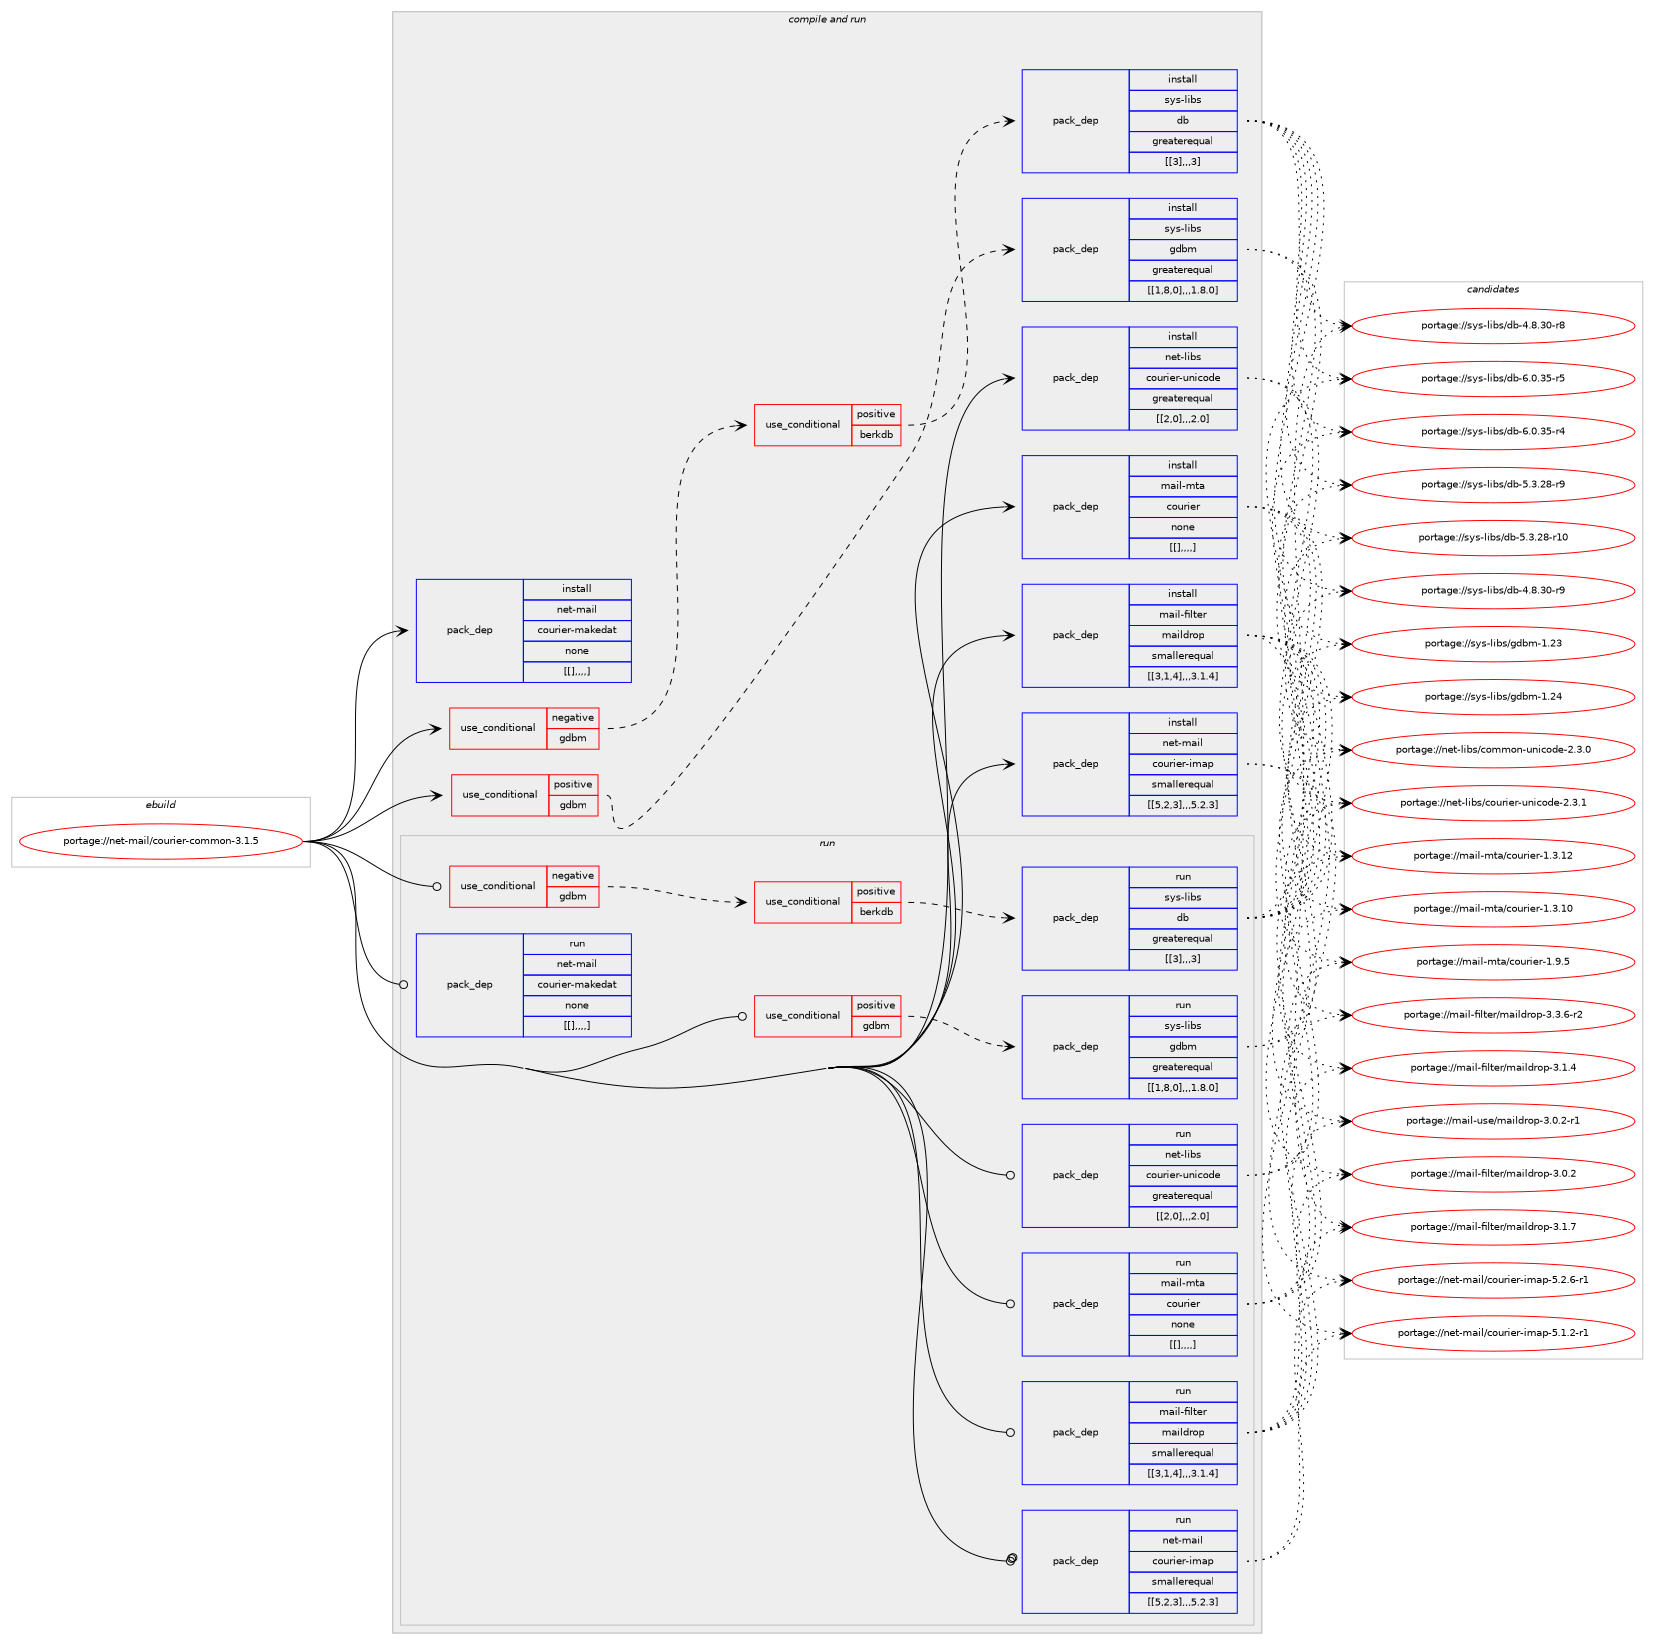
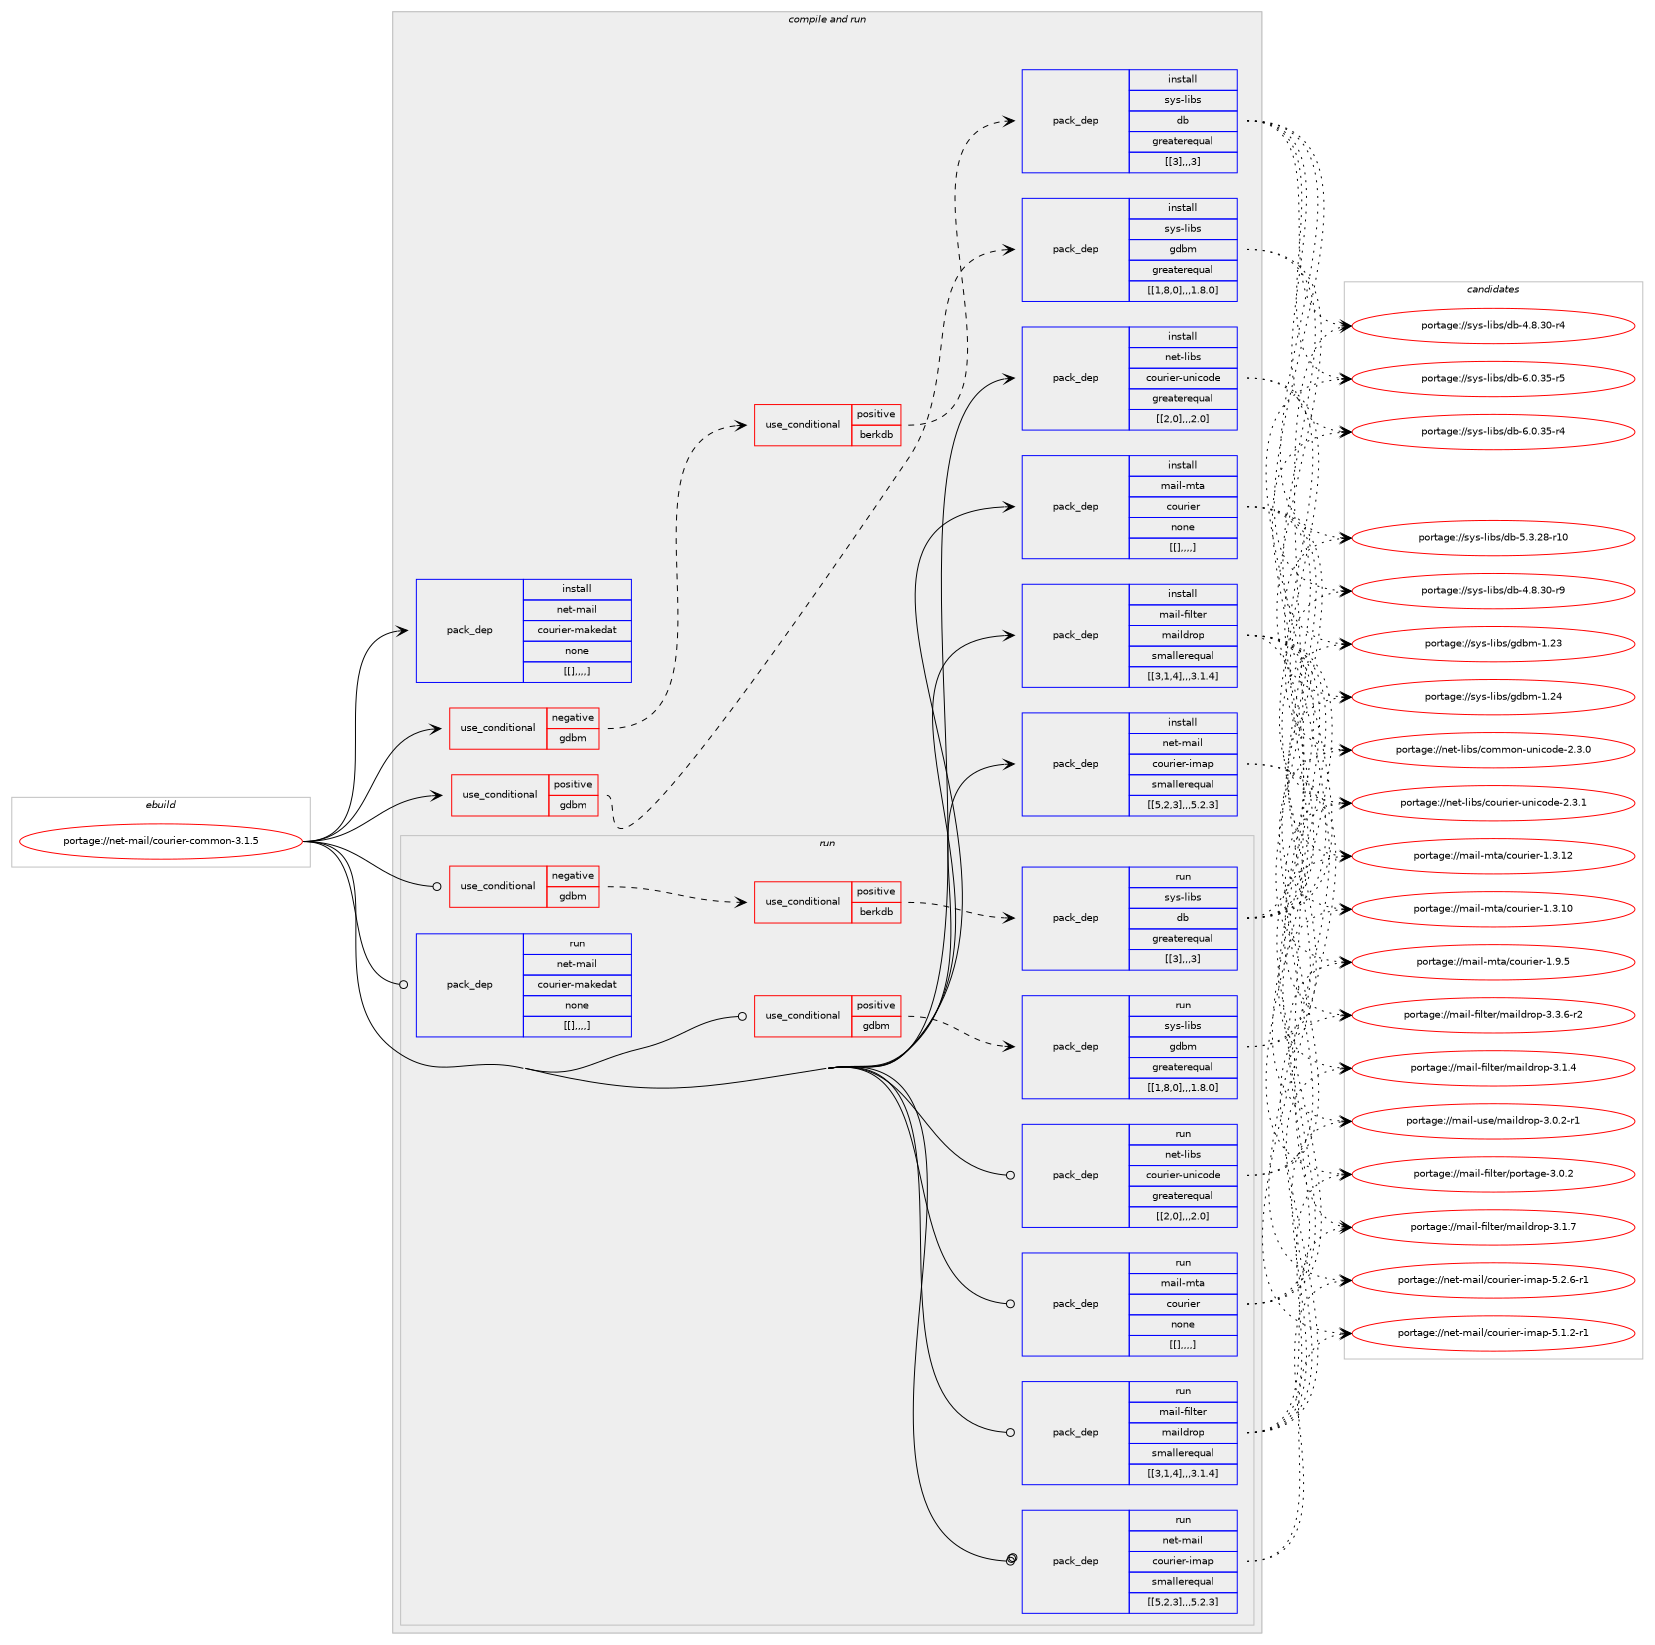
(1494, 326) -> (1494, 326)
(1494, 485) -> none
(1494, 1174) -> (1494, 1174)
